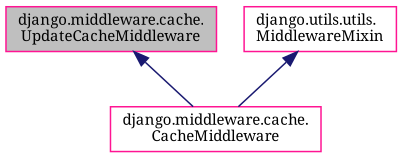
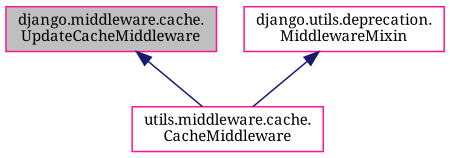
(320, 29) -> (344, 29)
(216, 129) -> (228, 129)
